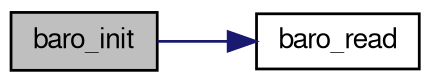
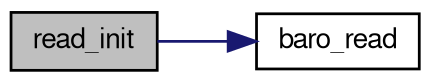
(84, 41) -> (84, 41)
